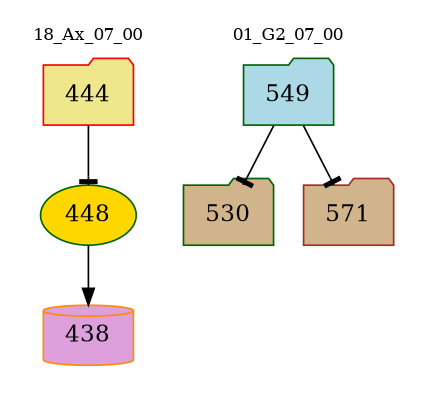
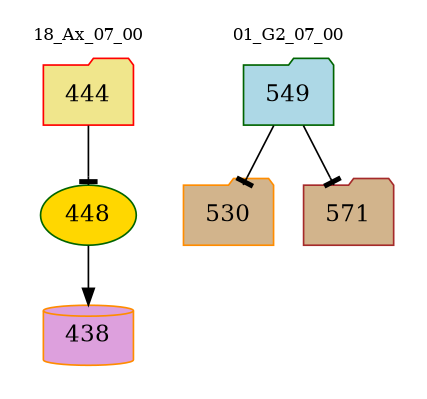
(229, 215) -> (229, 215)
